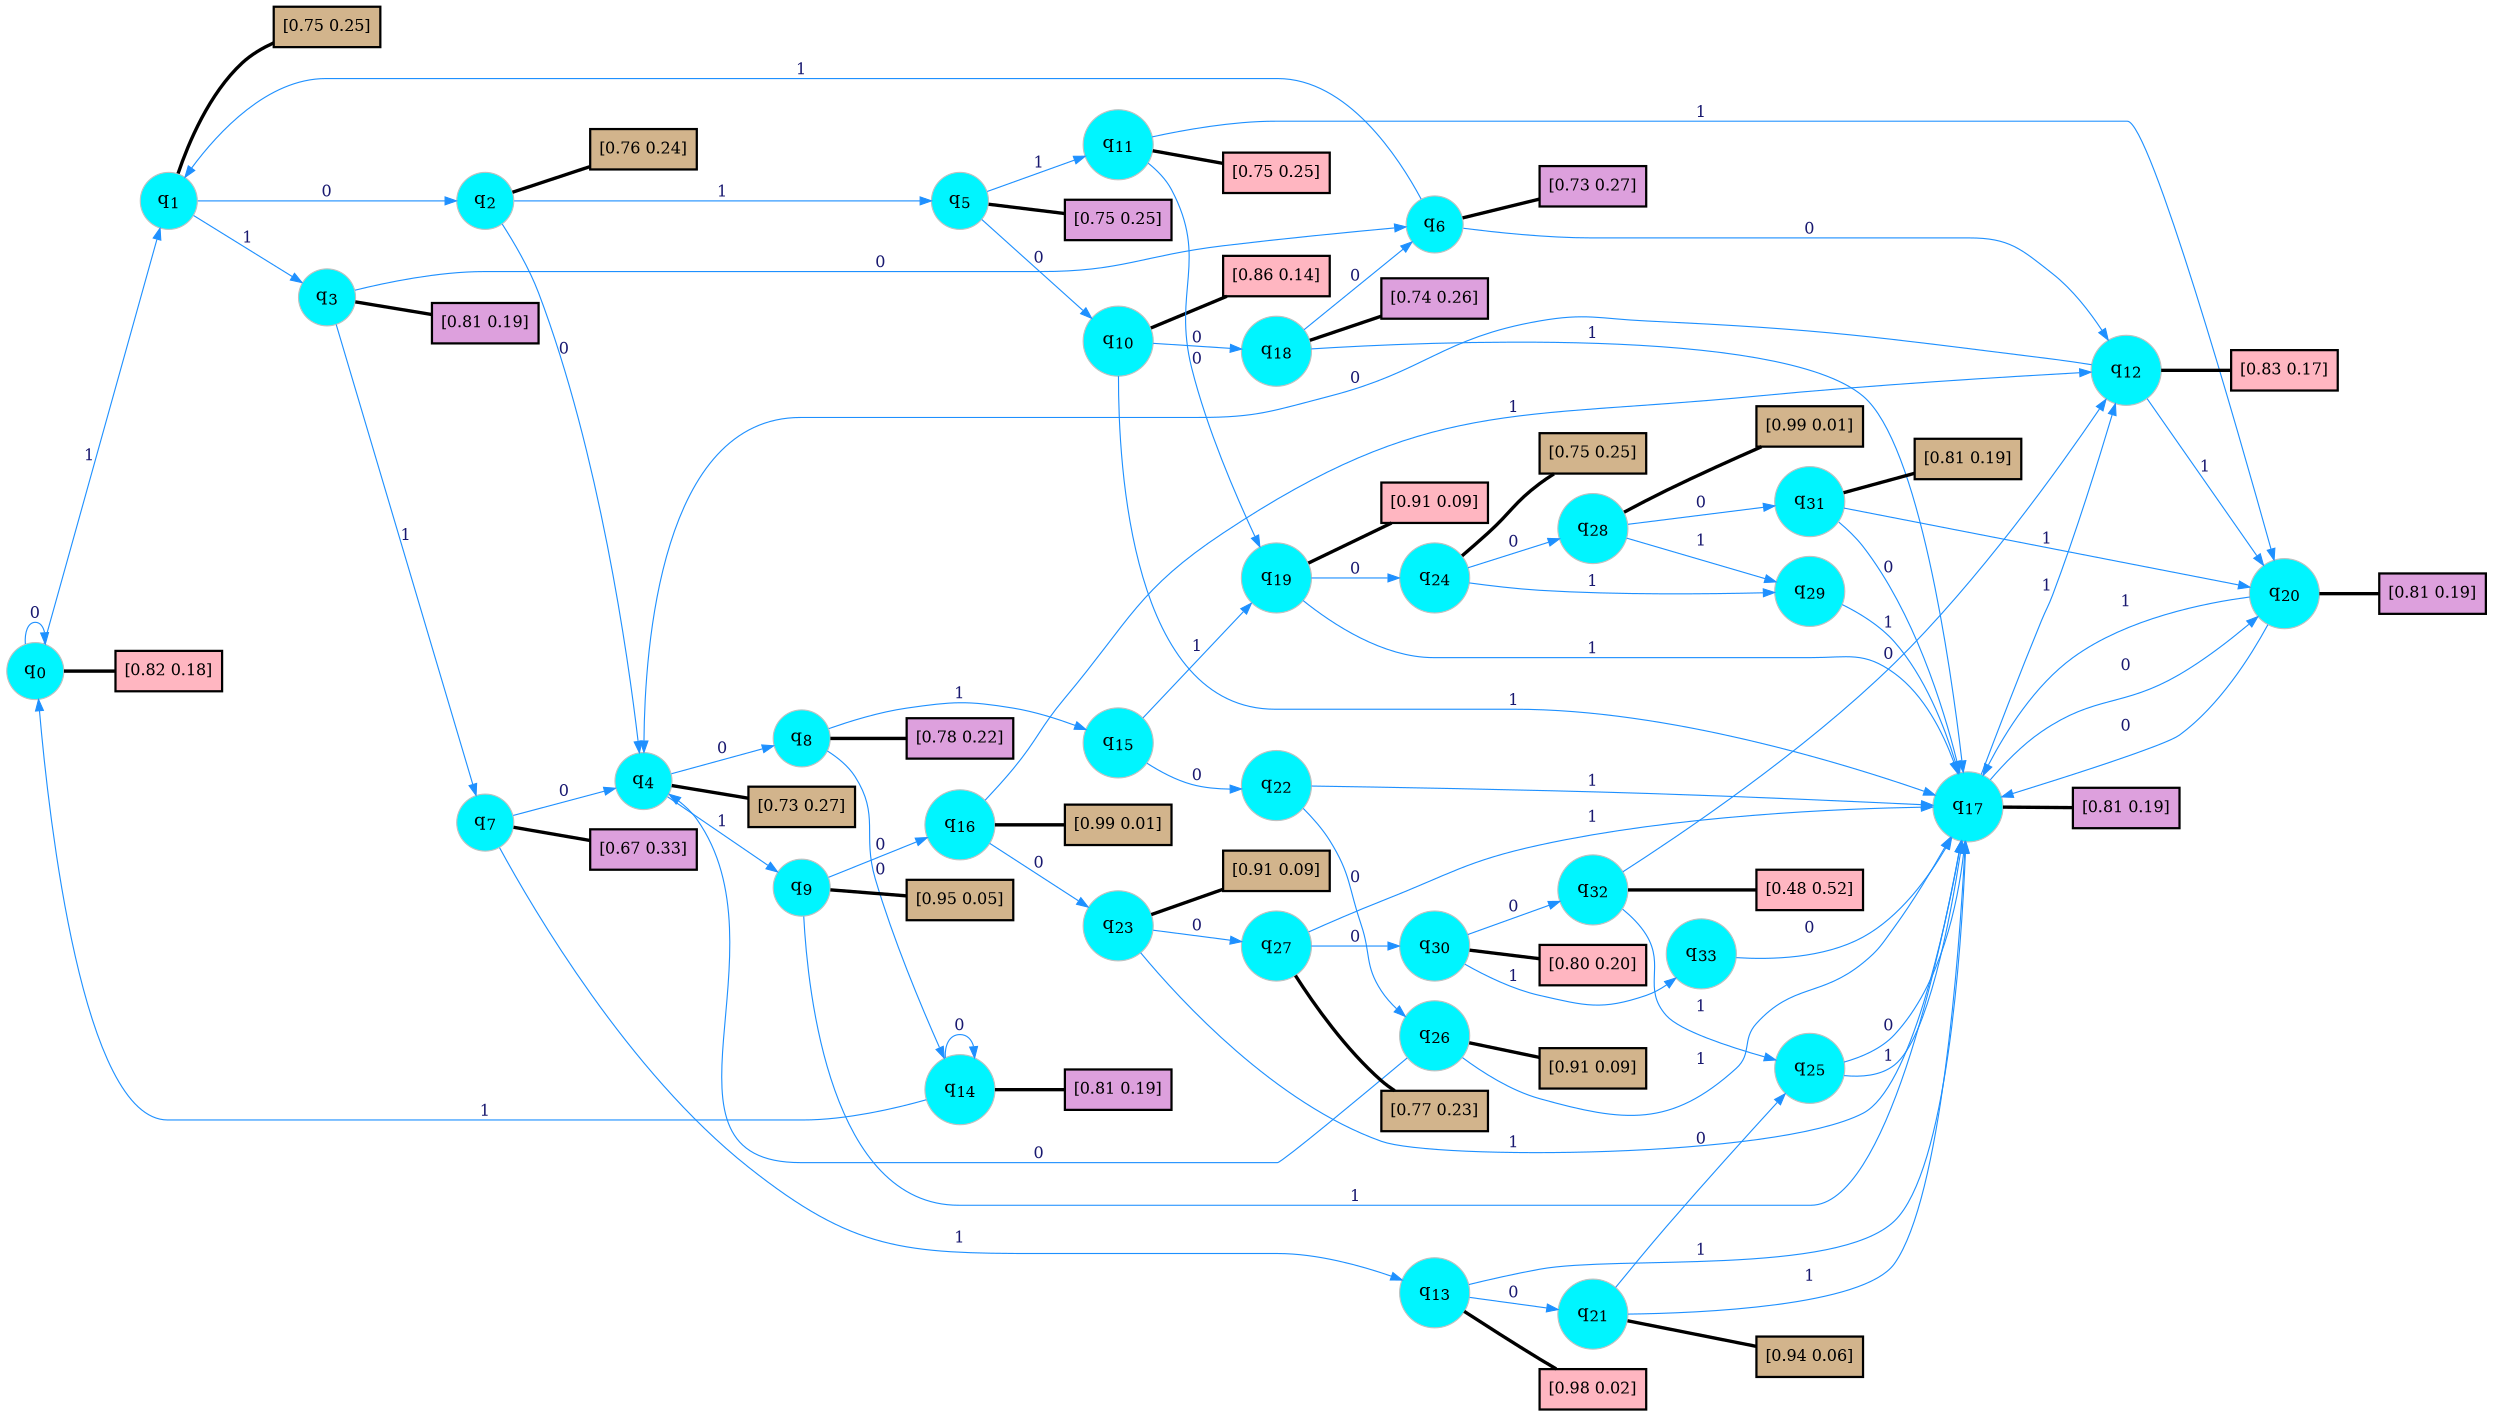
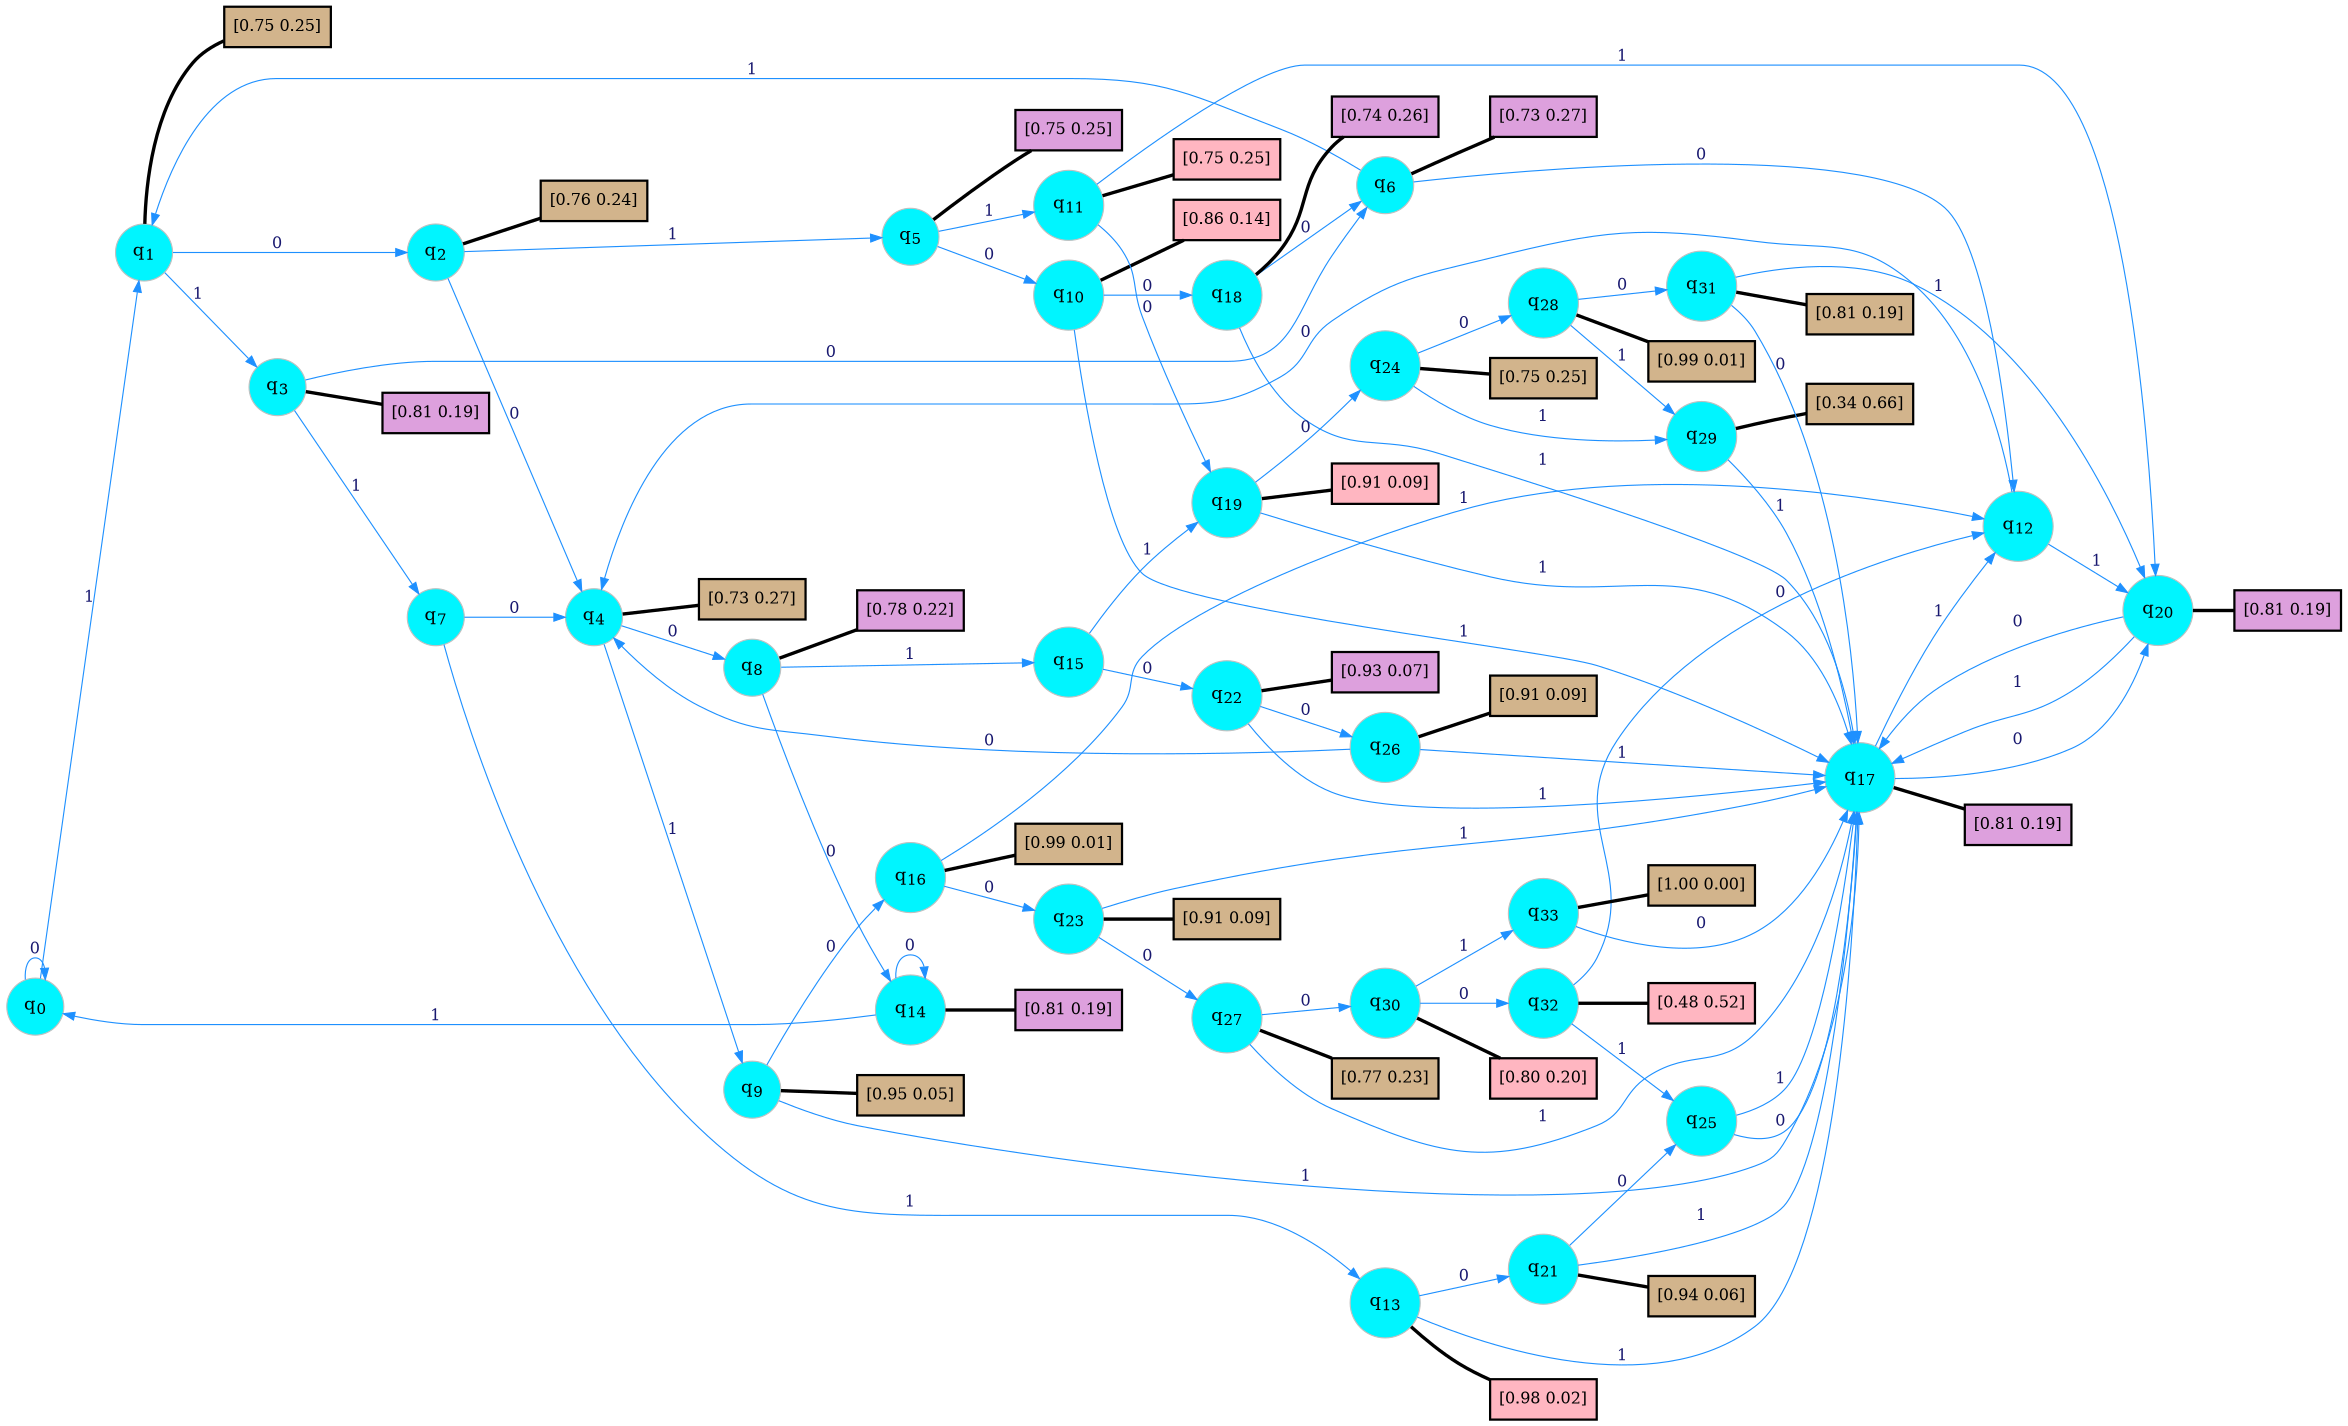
(2284, 370) -> none
none -> (1860, 404)
(169, 671) -> none
none -> (1385, 672)
(643, 850) -> none
none -> (1702, 885)
